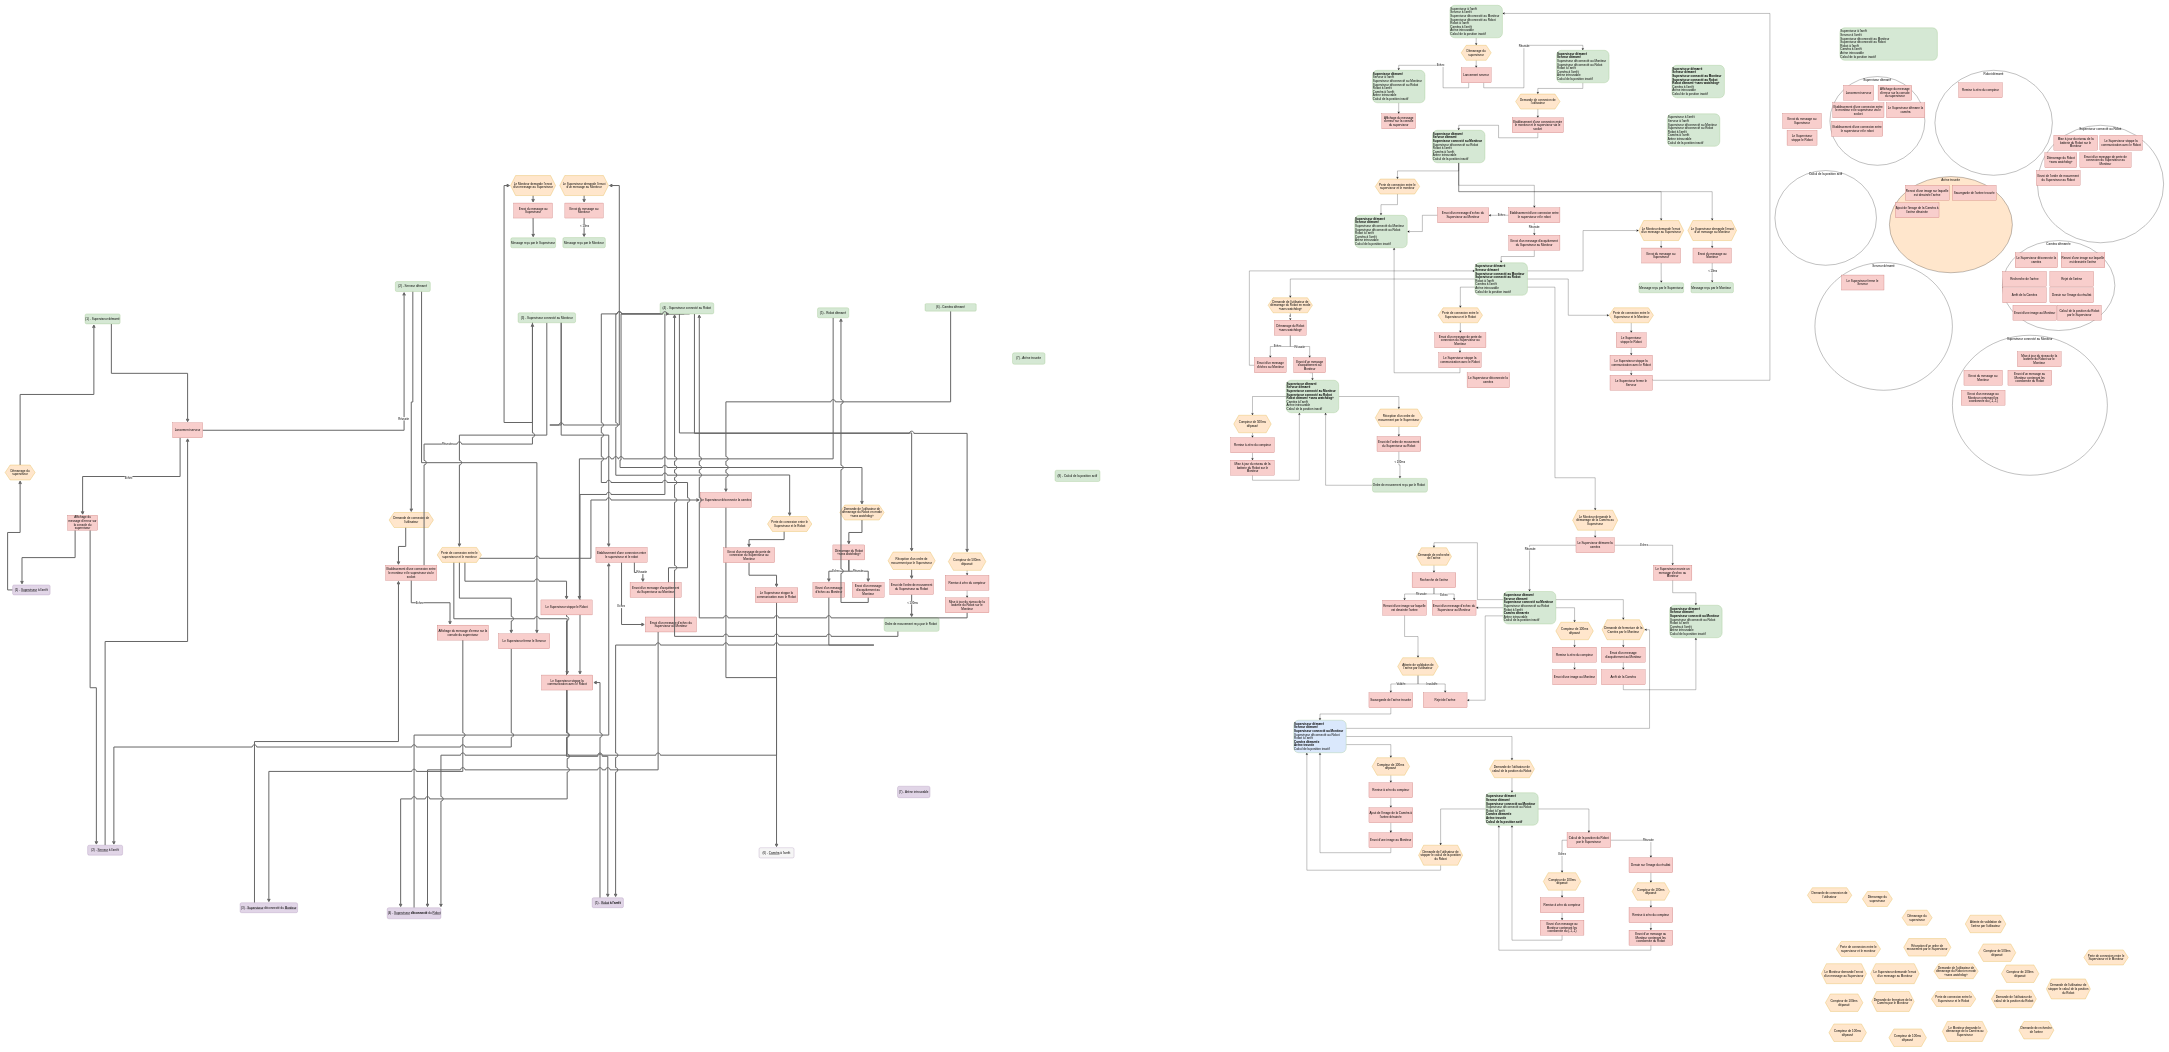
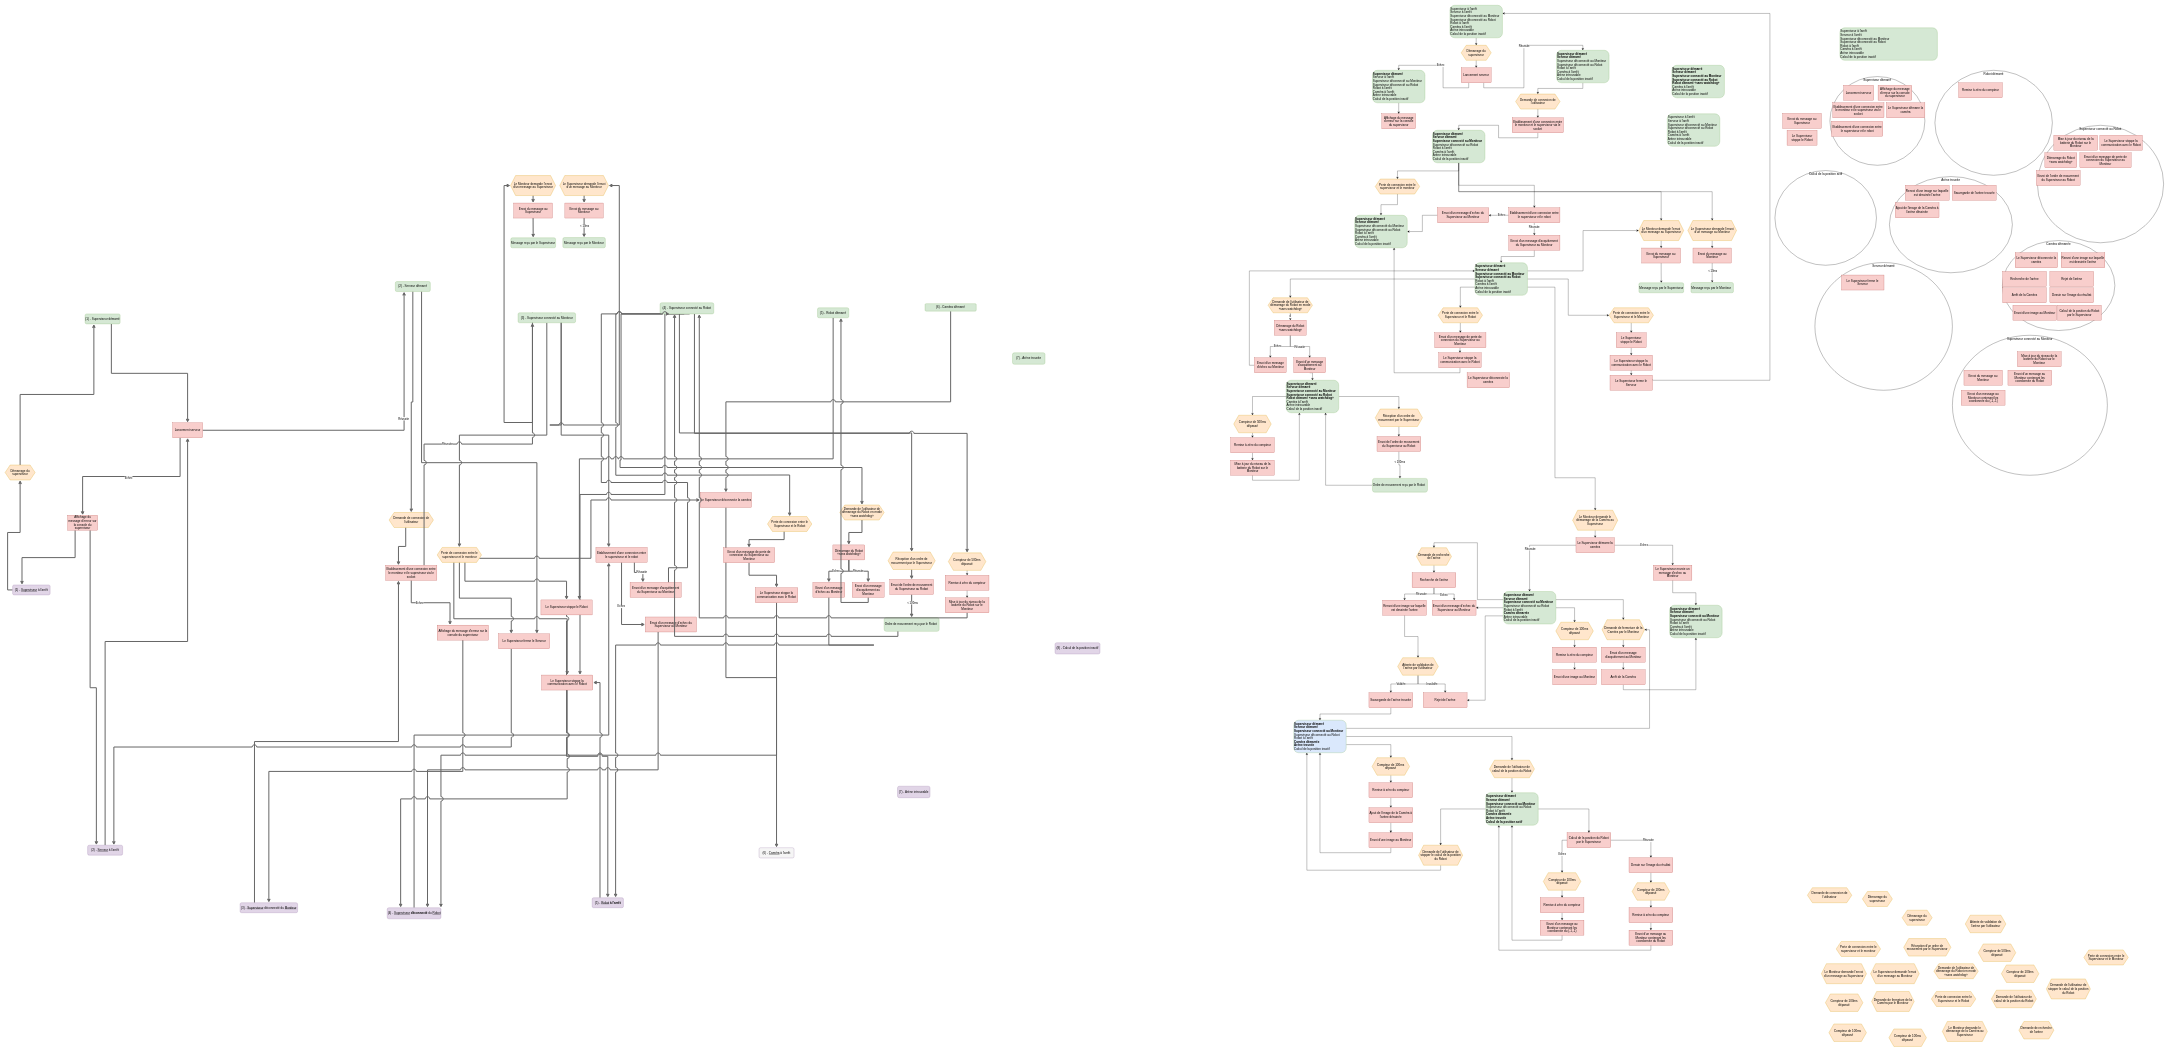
(1951, 225) -> (1951, 225)
(1078, 476) -> none
none -> (1078, 648)
